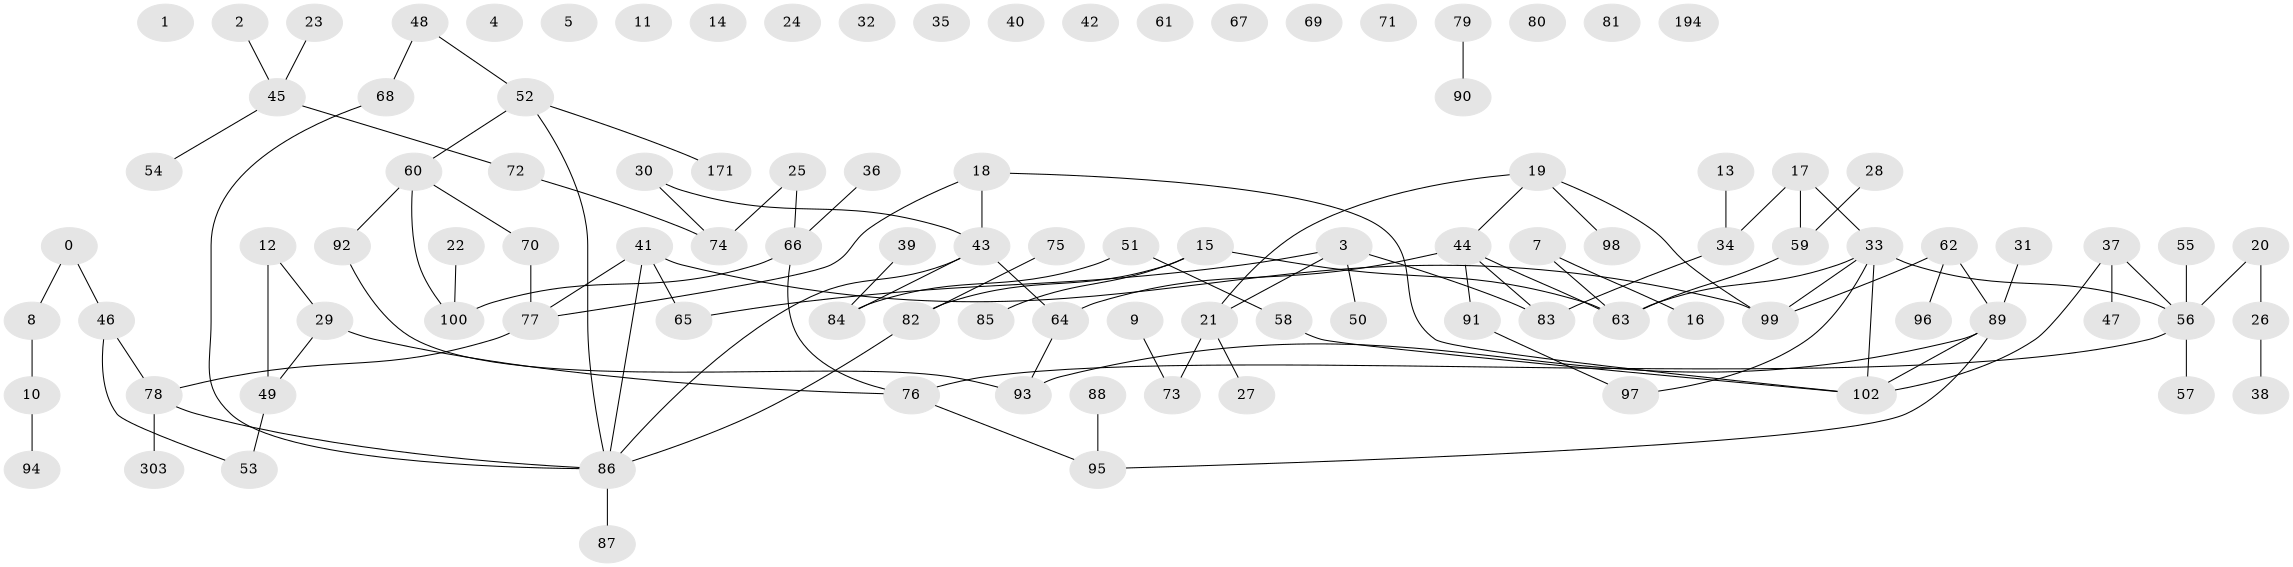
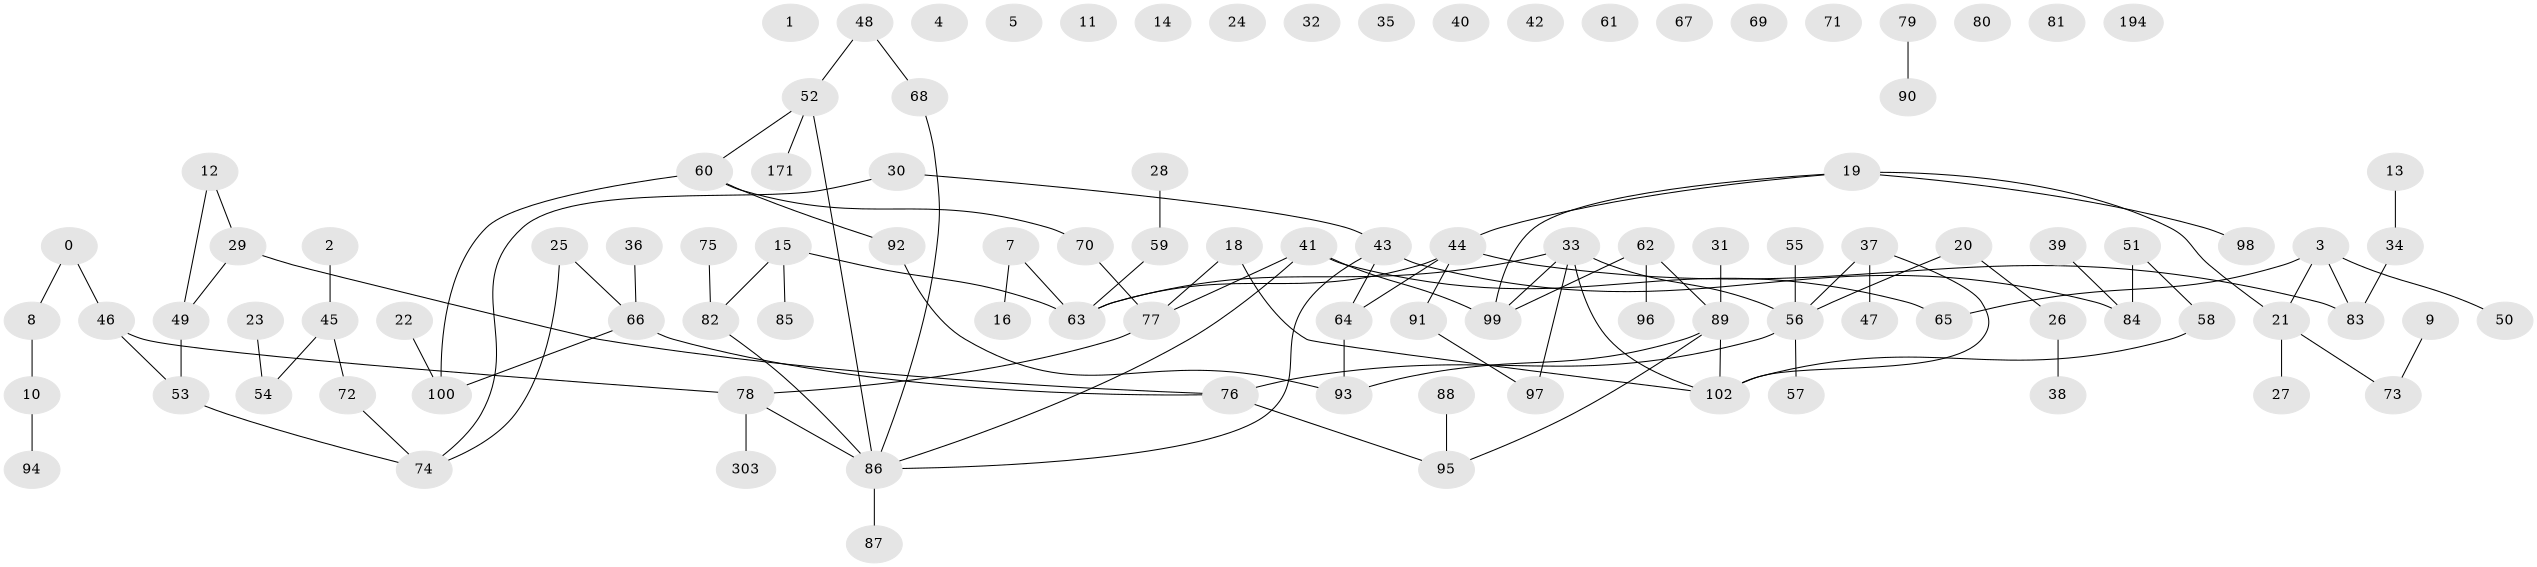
(296, 60) -> (260, 362)
(1800, 172) -> none
(982, 209) -> none
none -> (301, 436)
